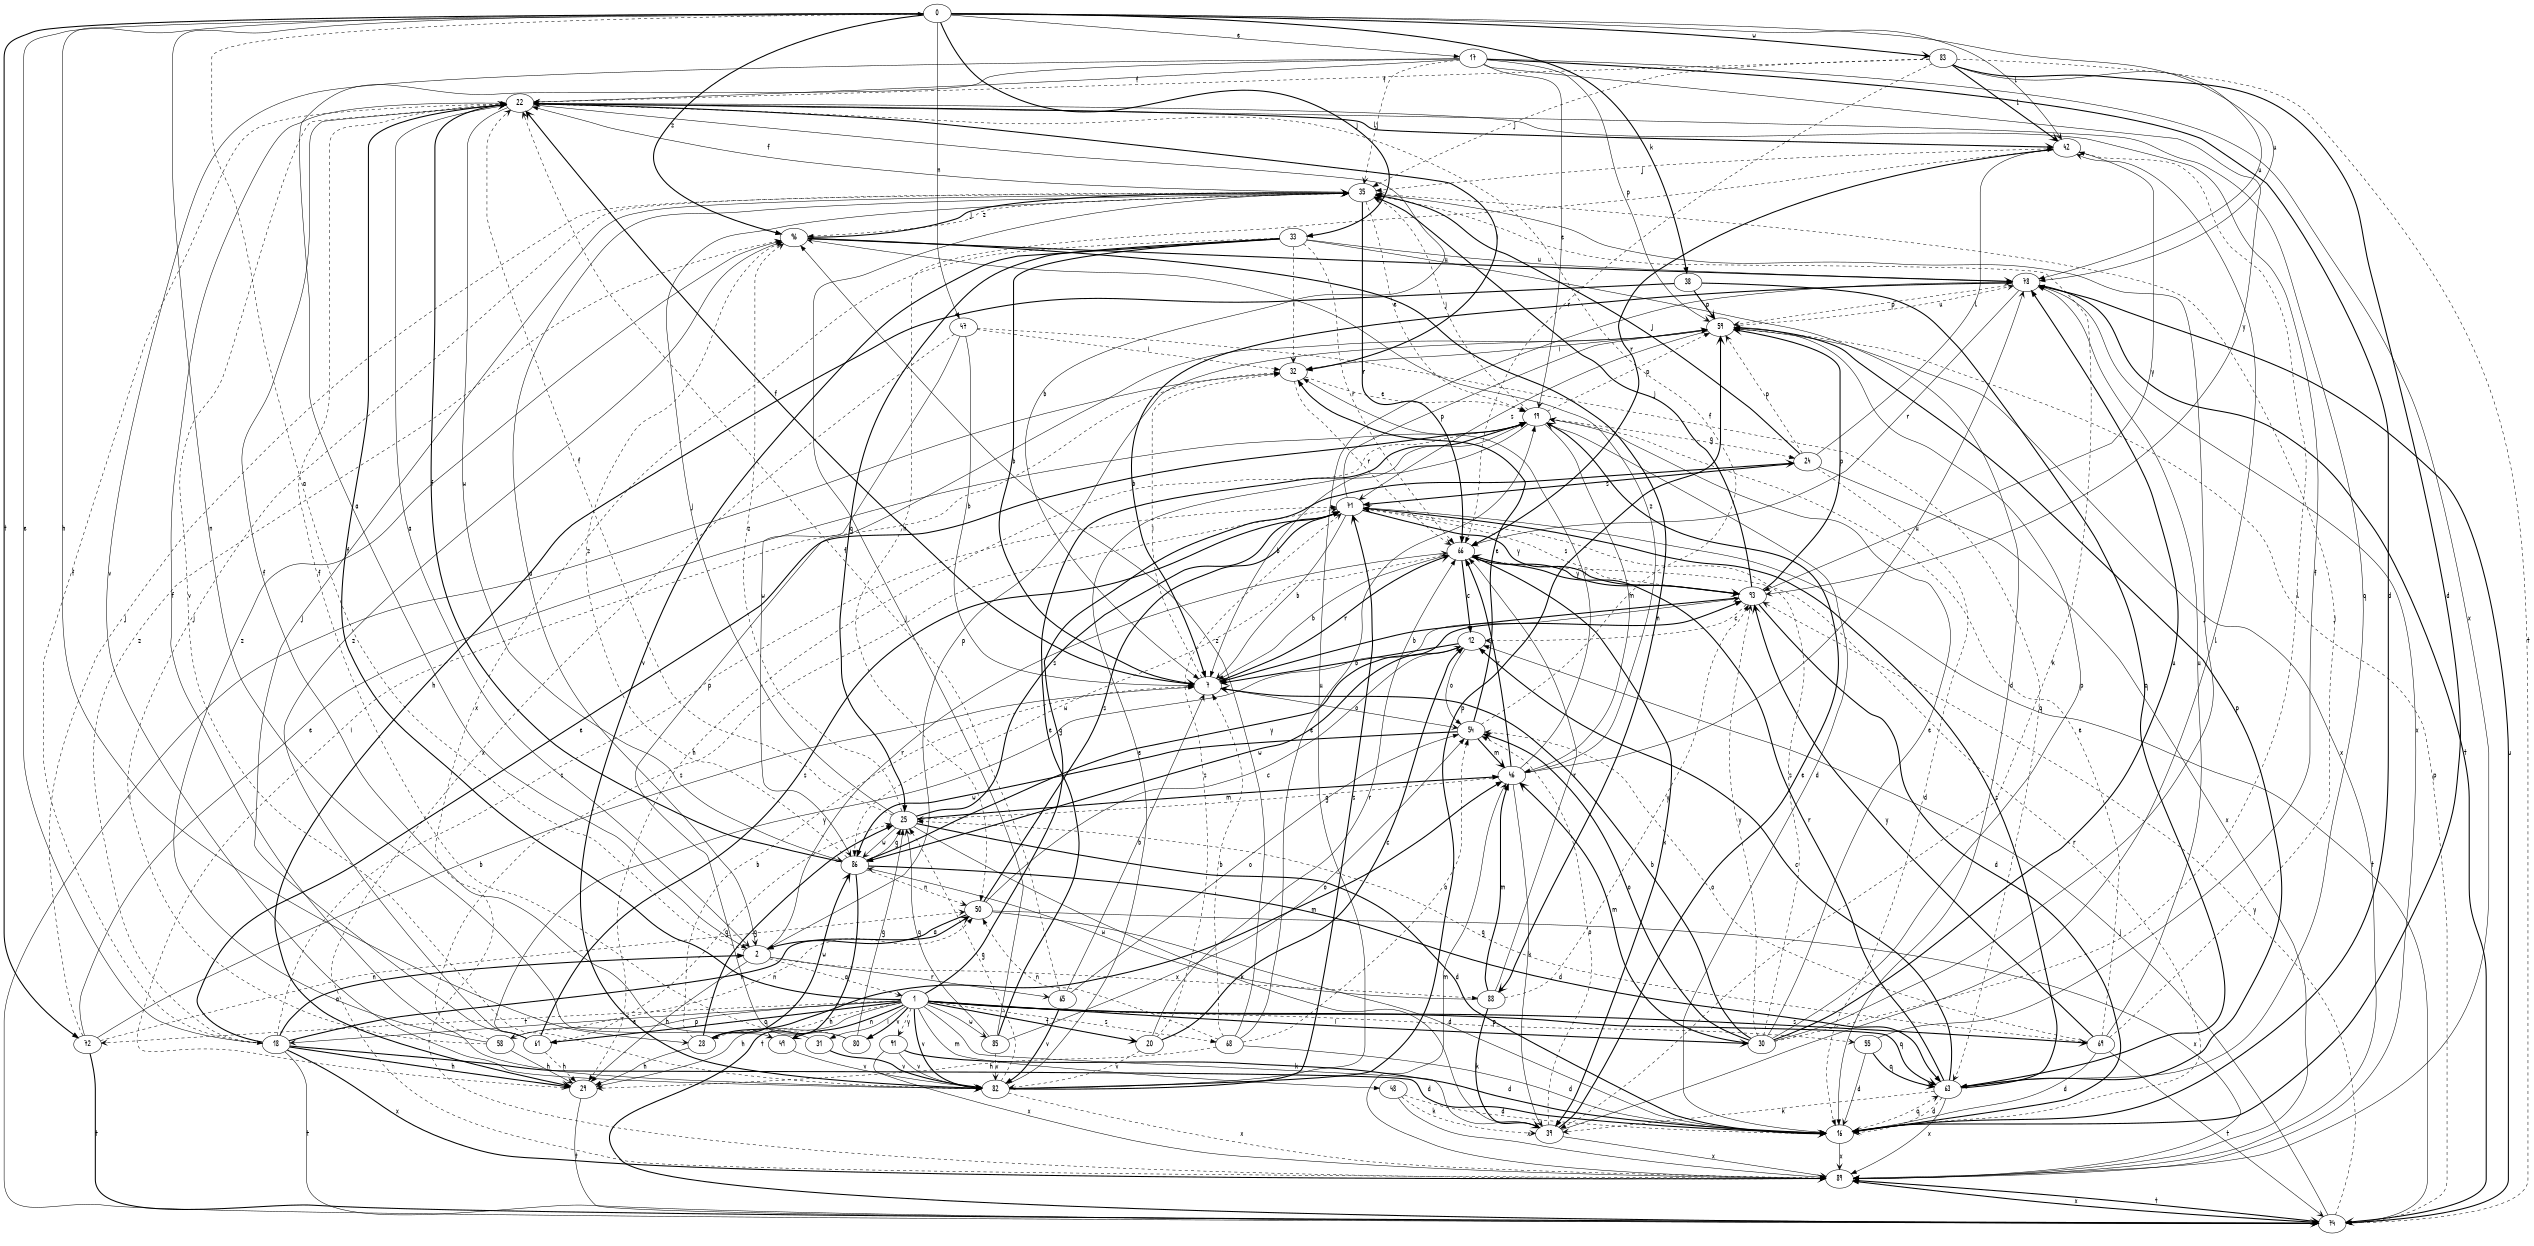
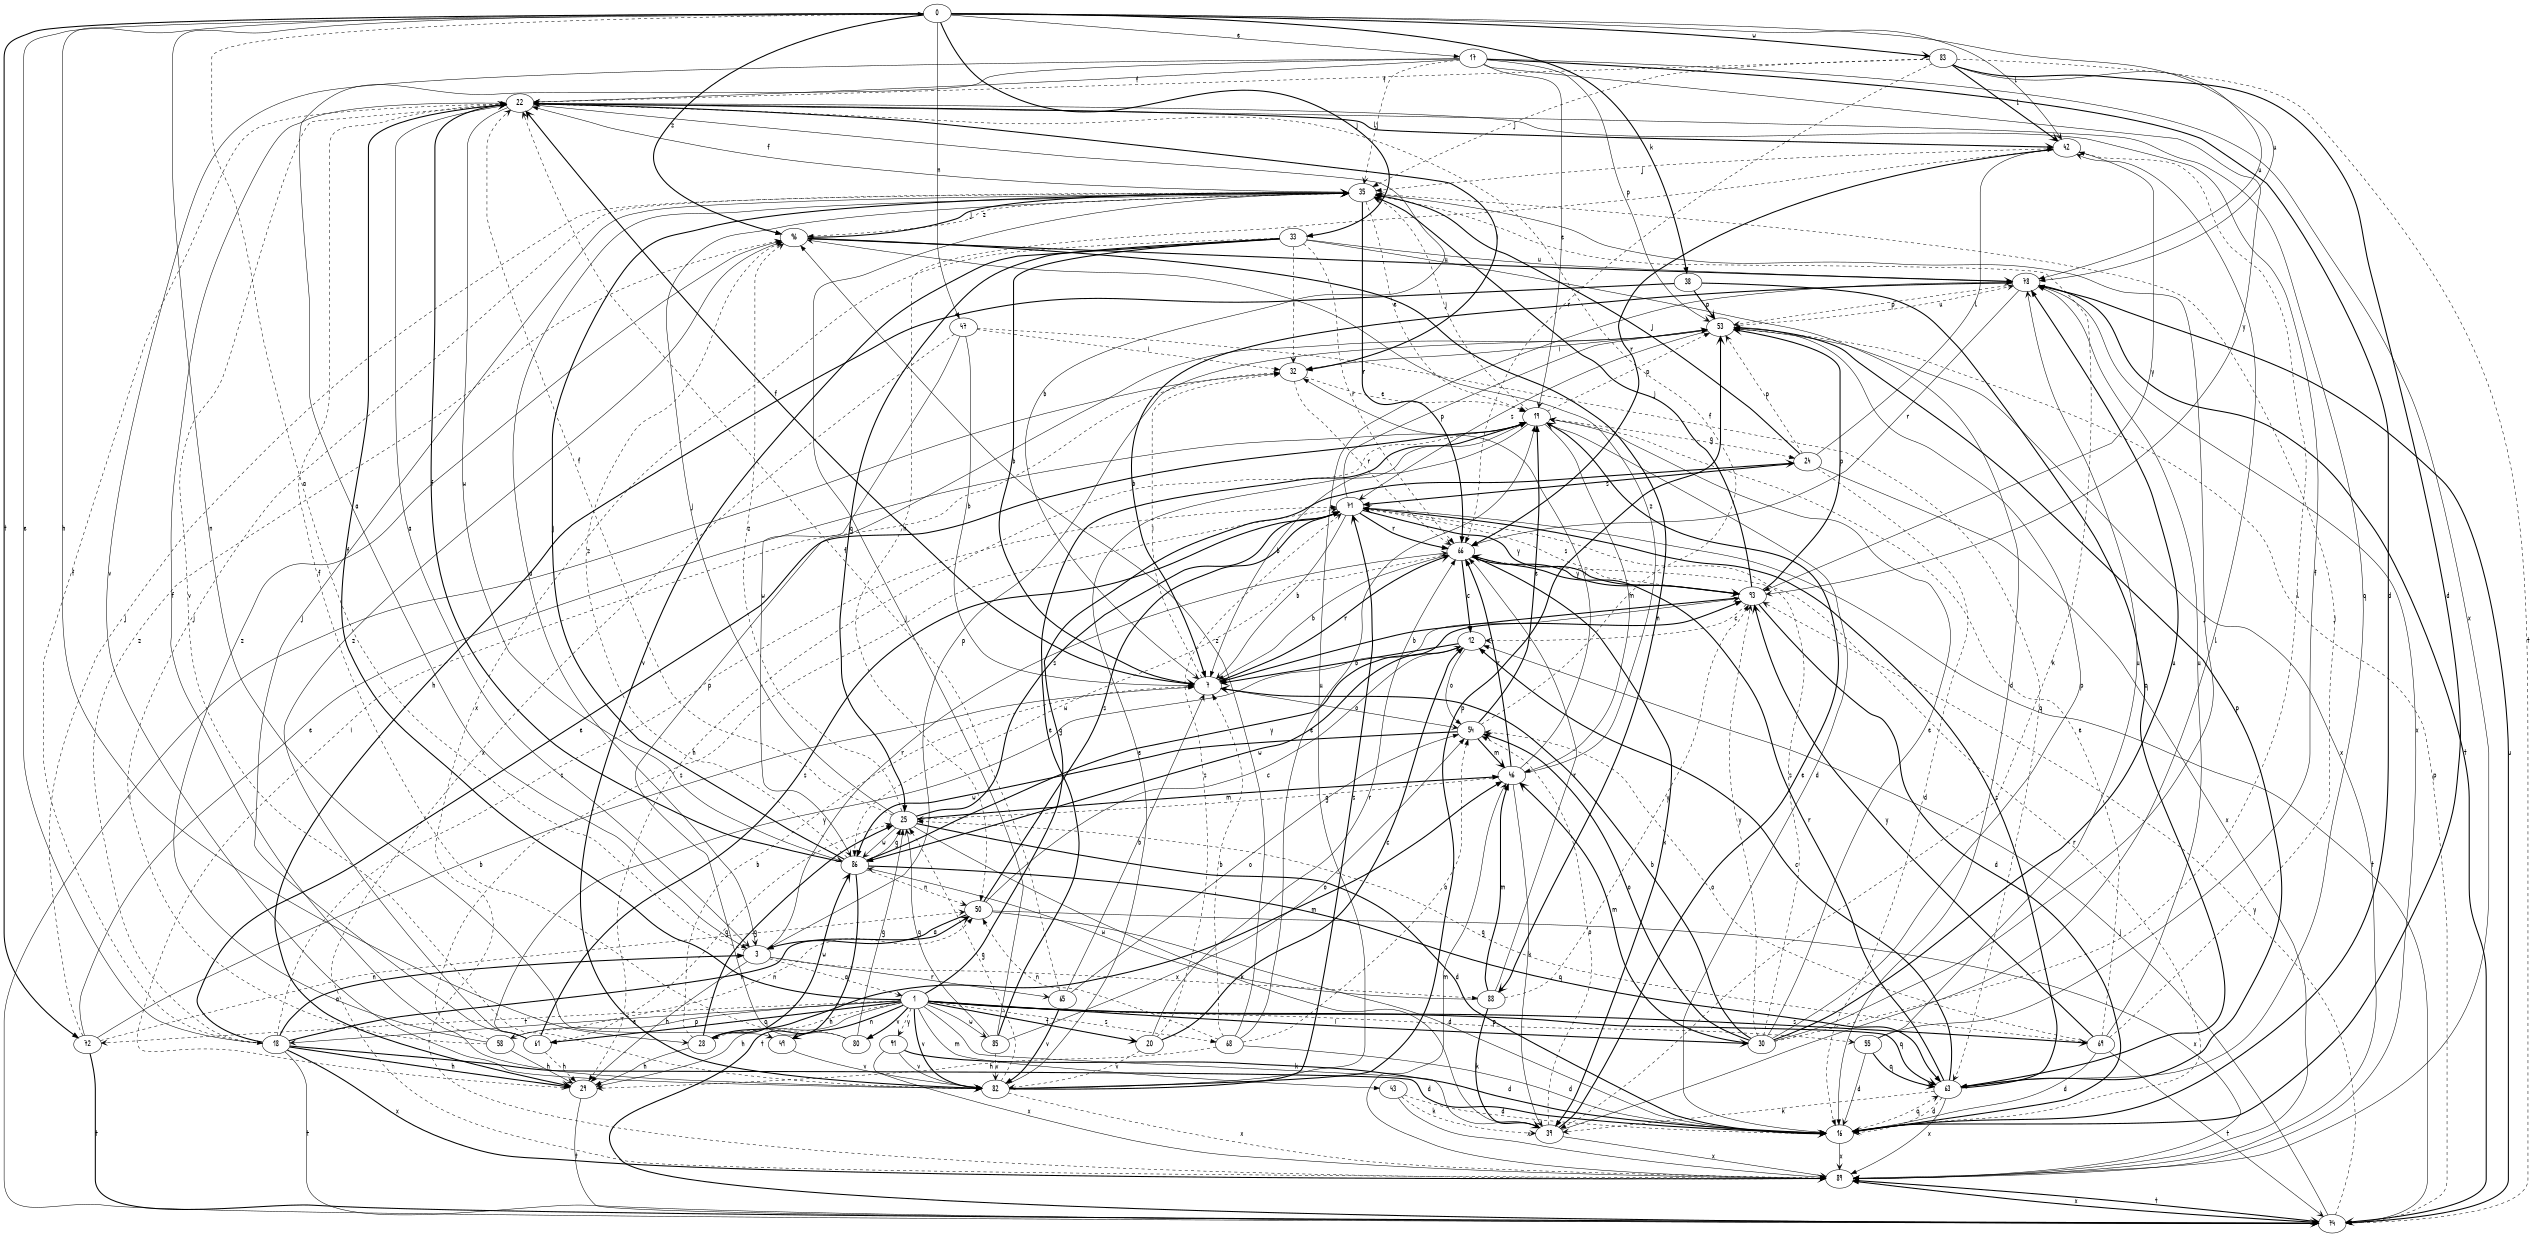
(1356, 179) -> (1356, 179)
none -> (620, 276)
(1721, 327) -> (1721, 327)
(1516, 471) -> (1534, 592)
none -> (1399, 535)
(1847, 617) -> (2132, 707)
(757, 955) -> (757, 955)
(1561, 977) -> (1561, 977)
(819, 1044) -> none
(1393, 1089) -> (1393, 1089)
